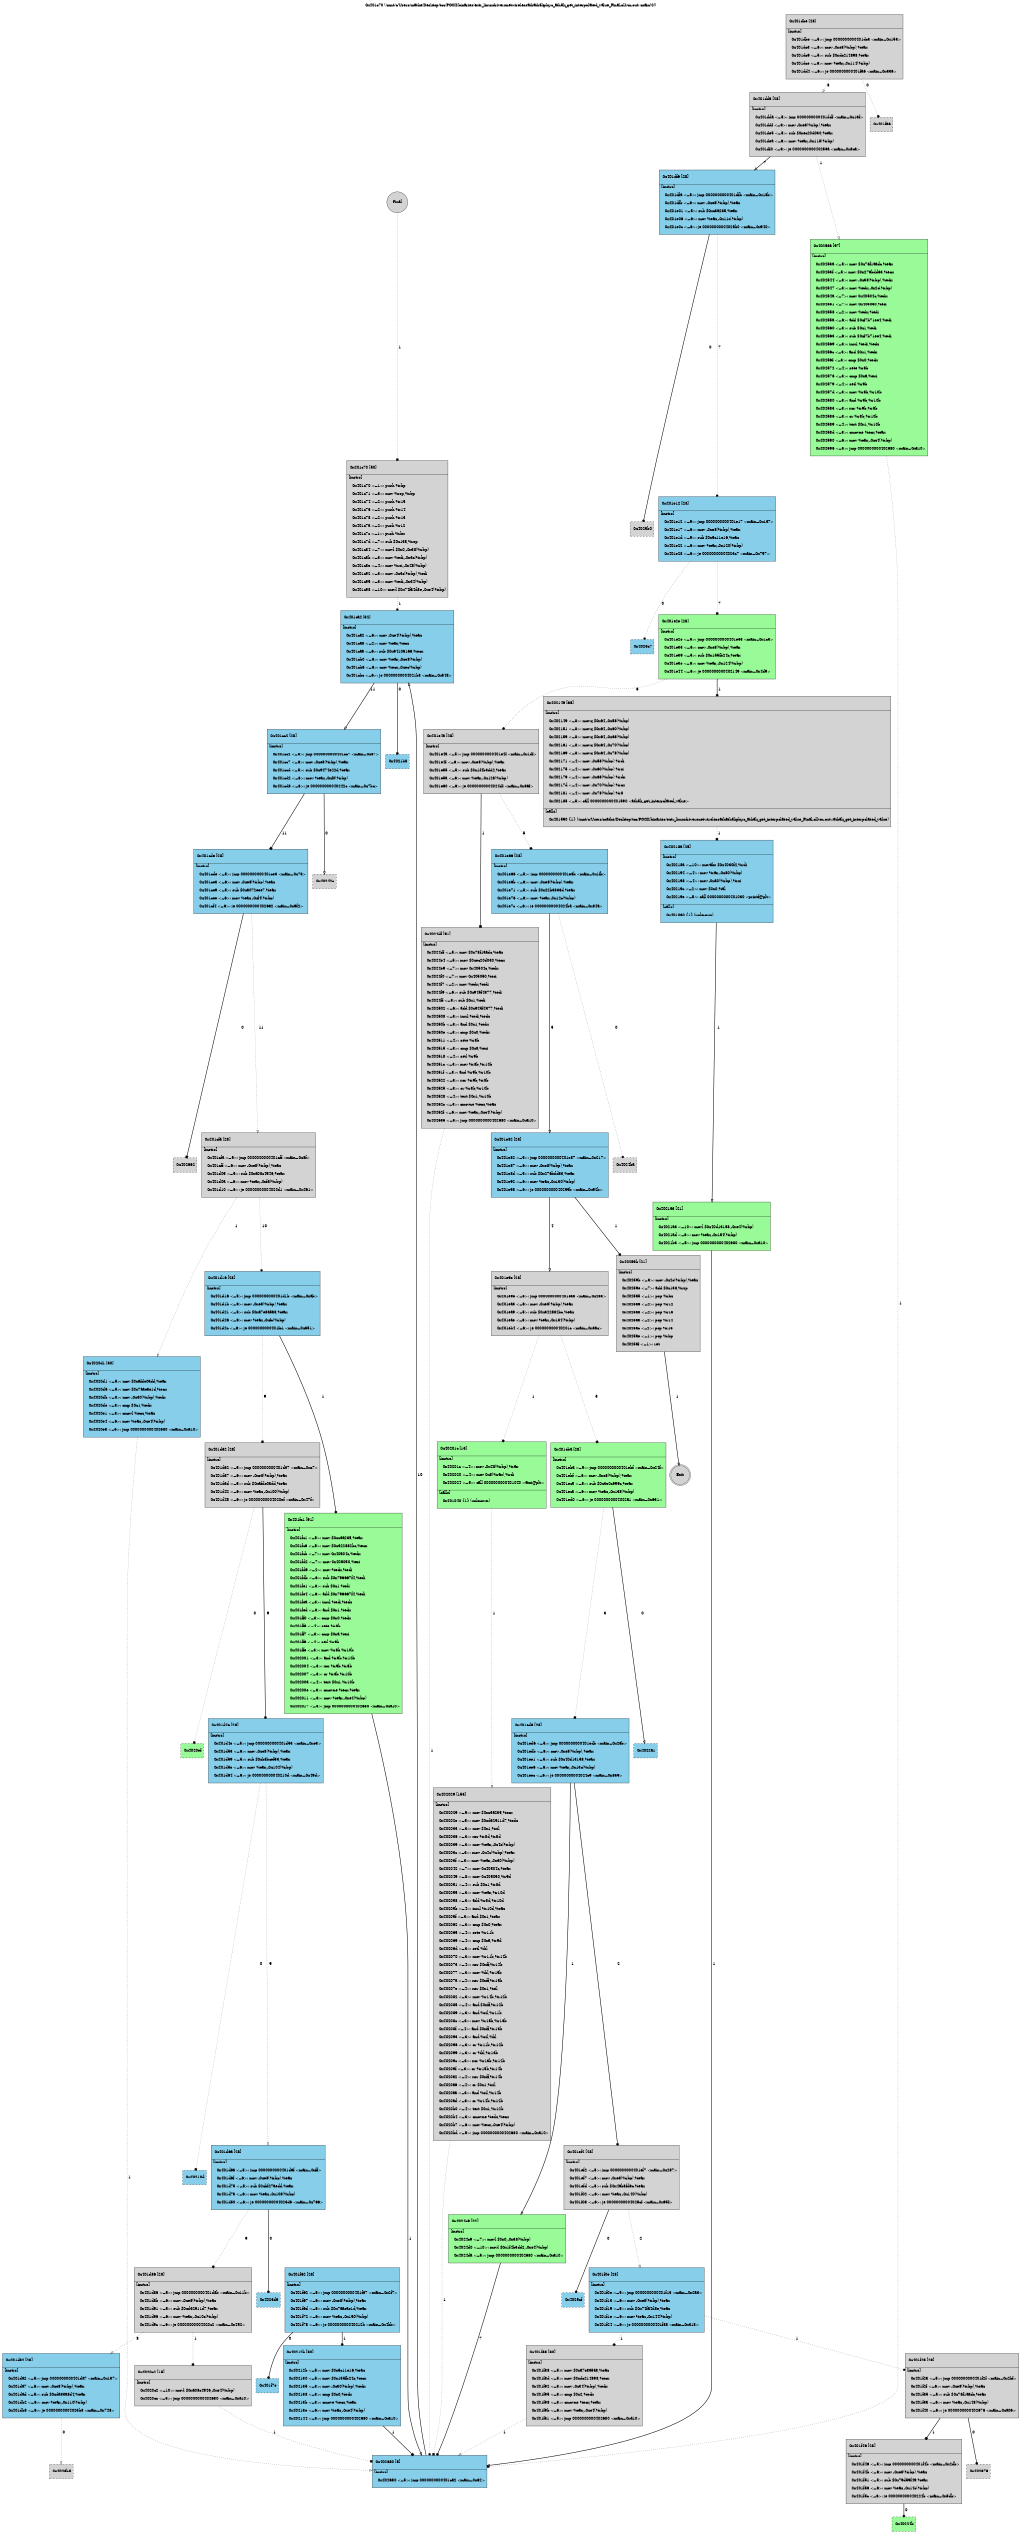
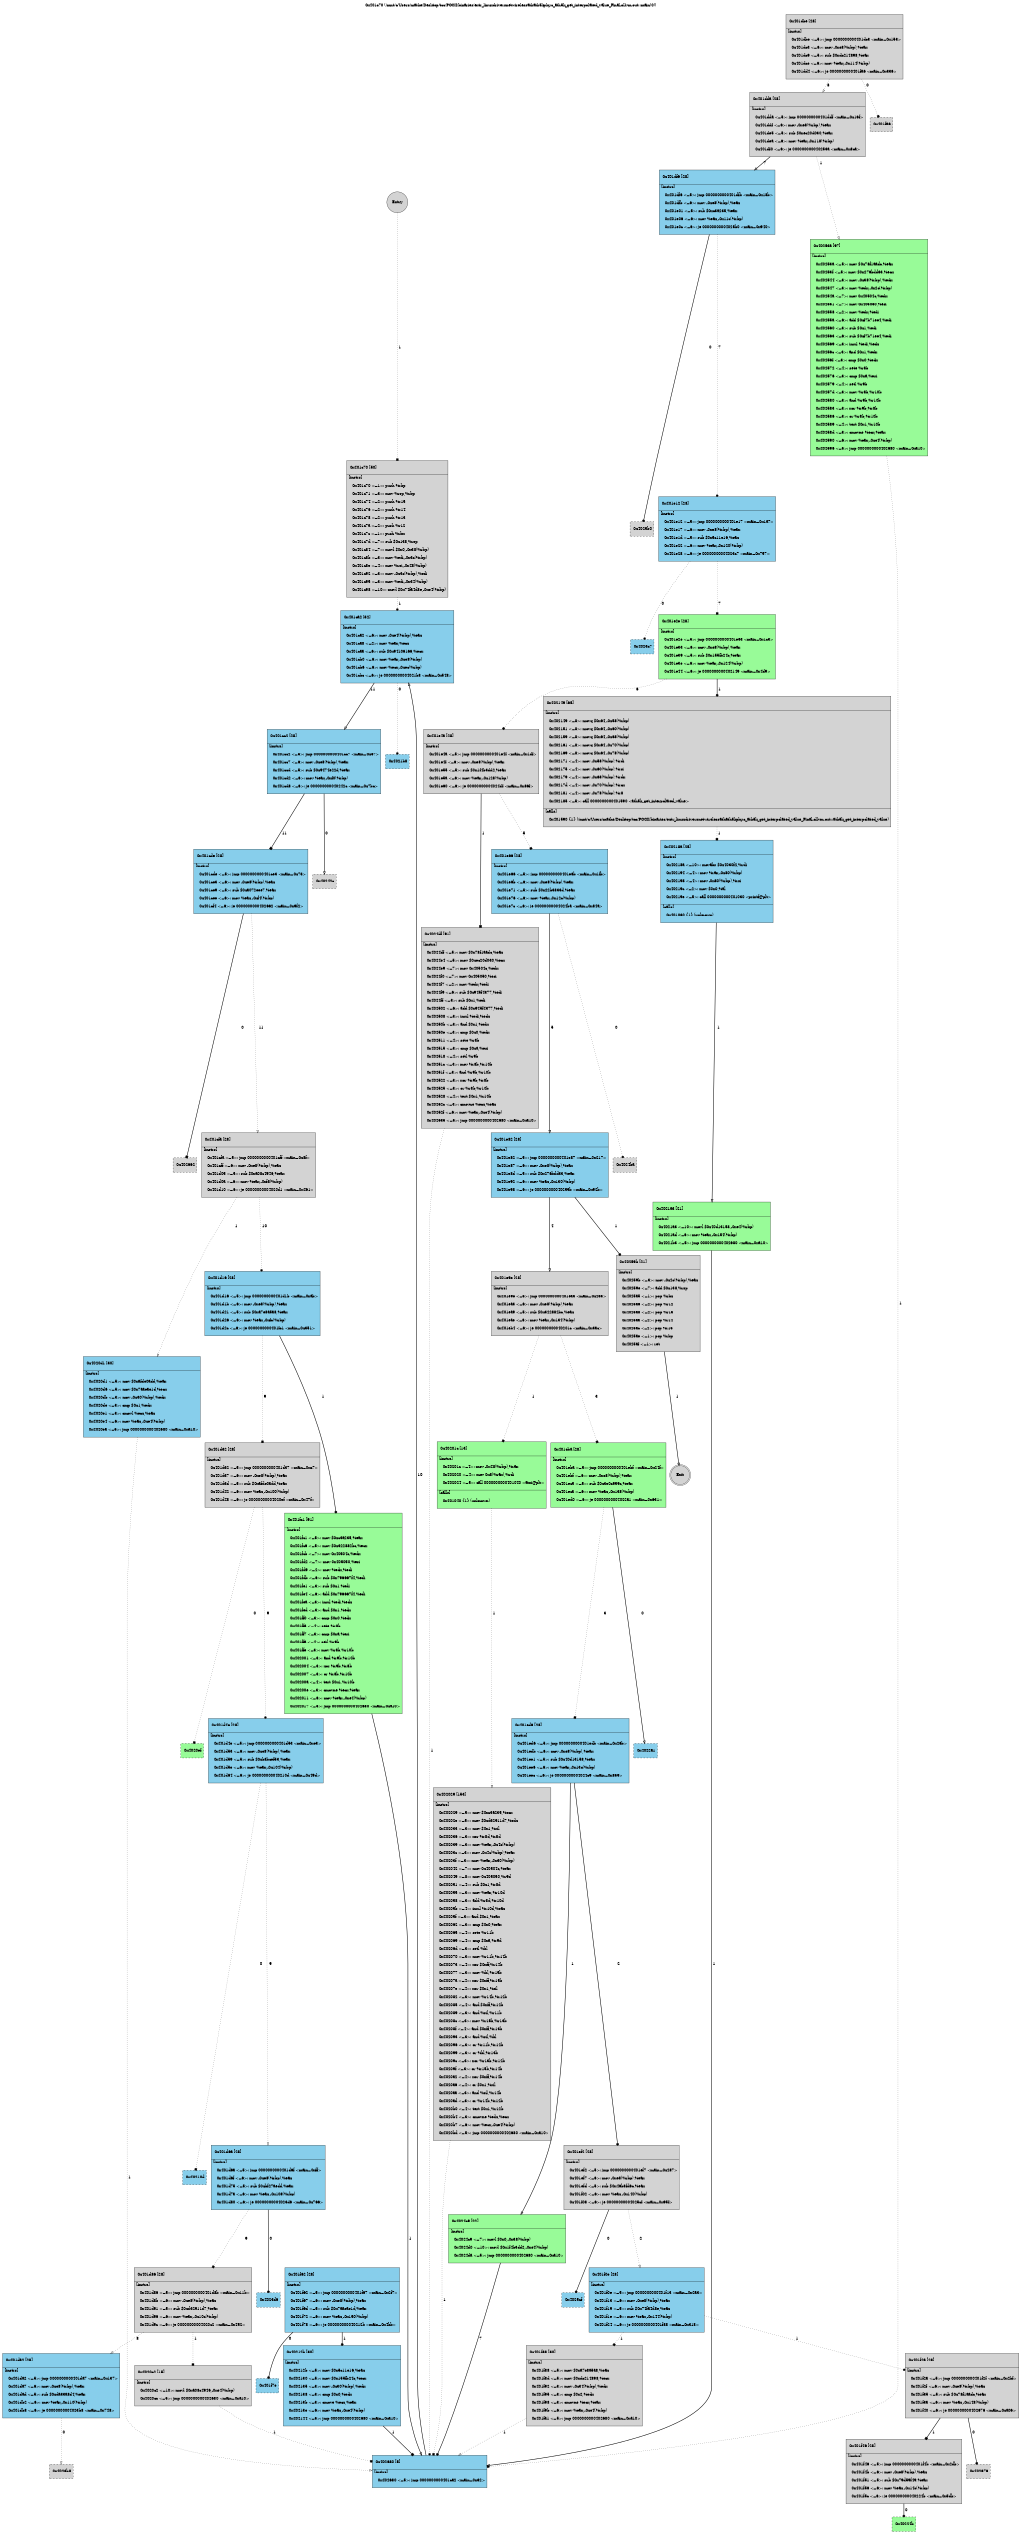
(397, 202) -> (397, 202)
(397, 718) -> (397, 718)
(264, 1612) -> (264, 1612)
